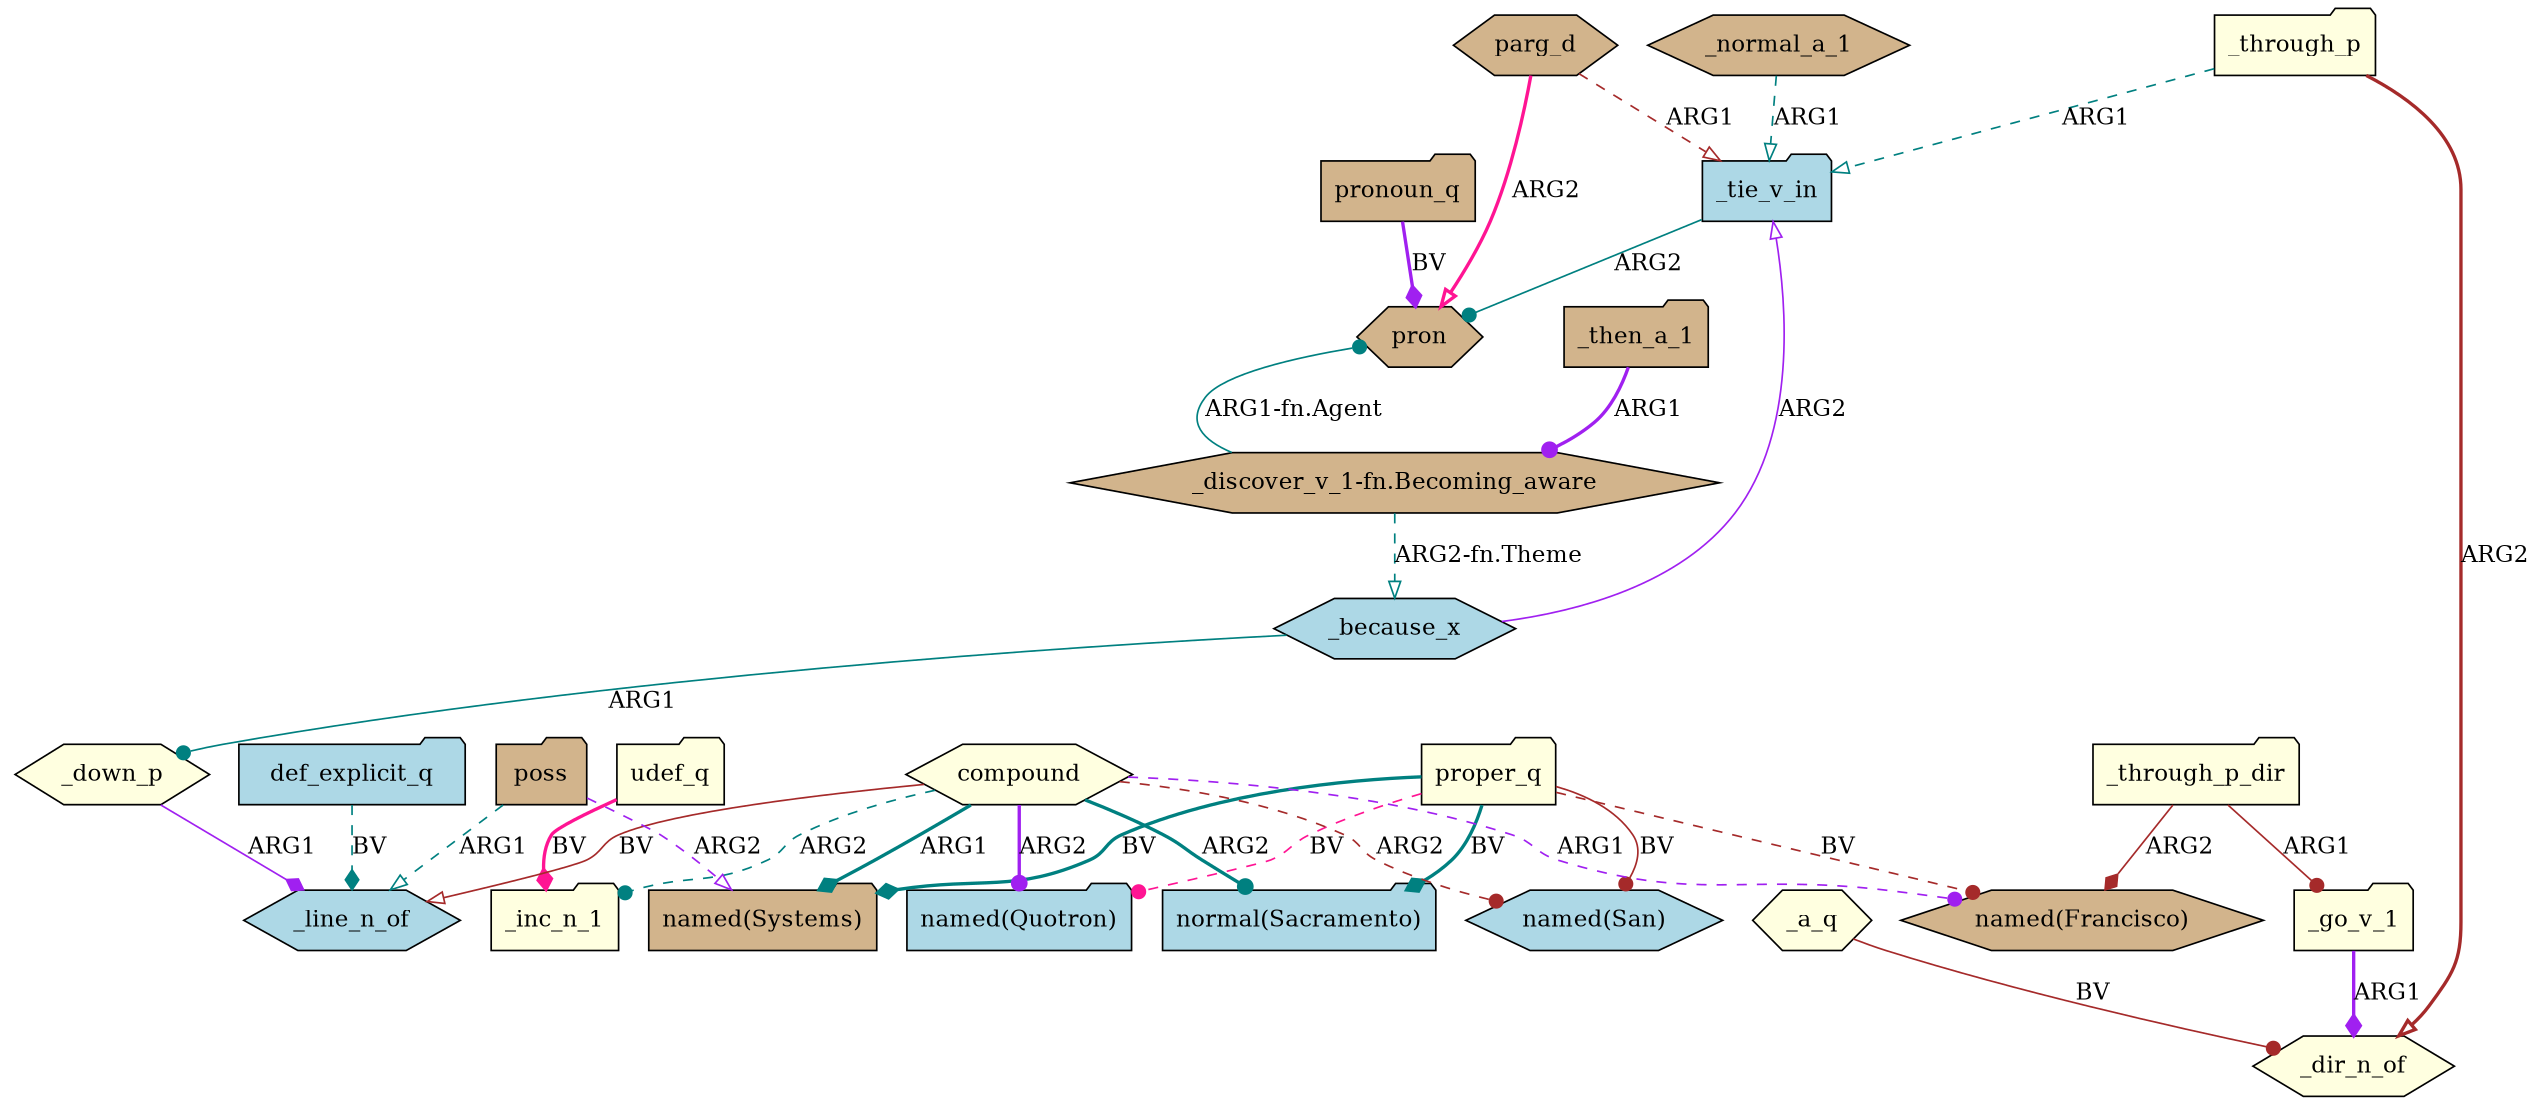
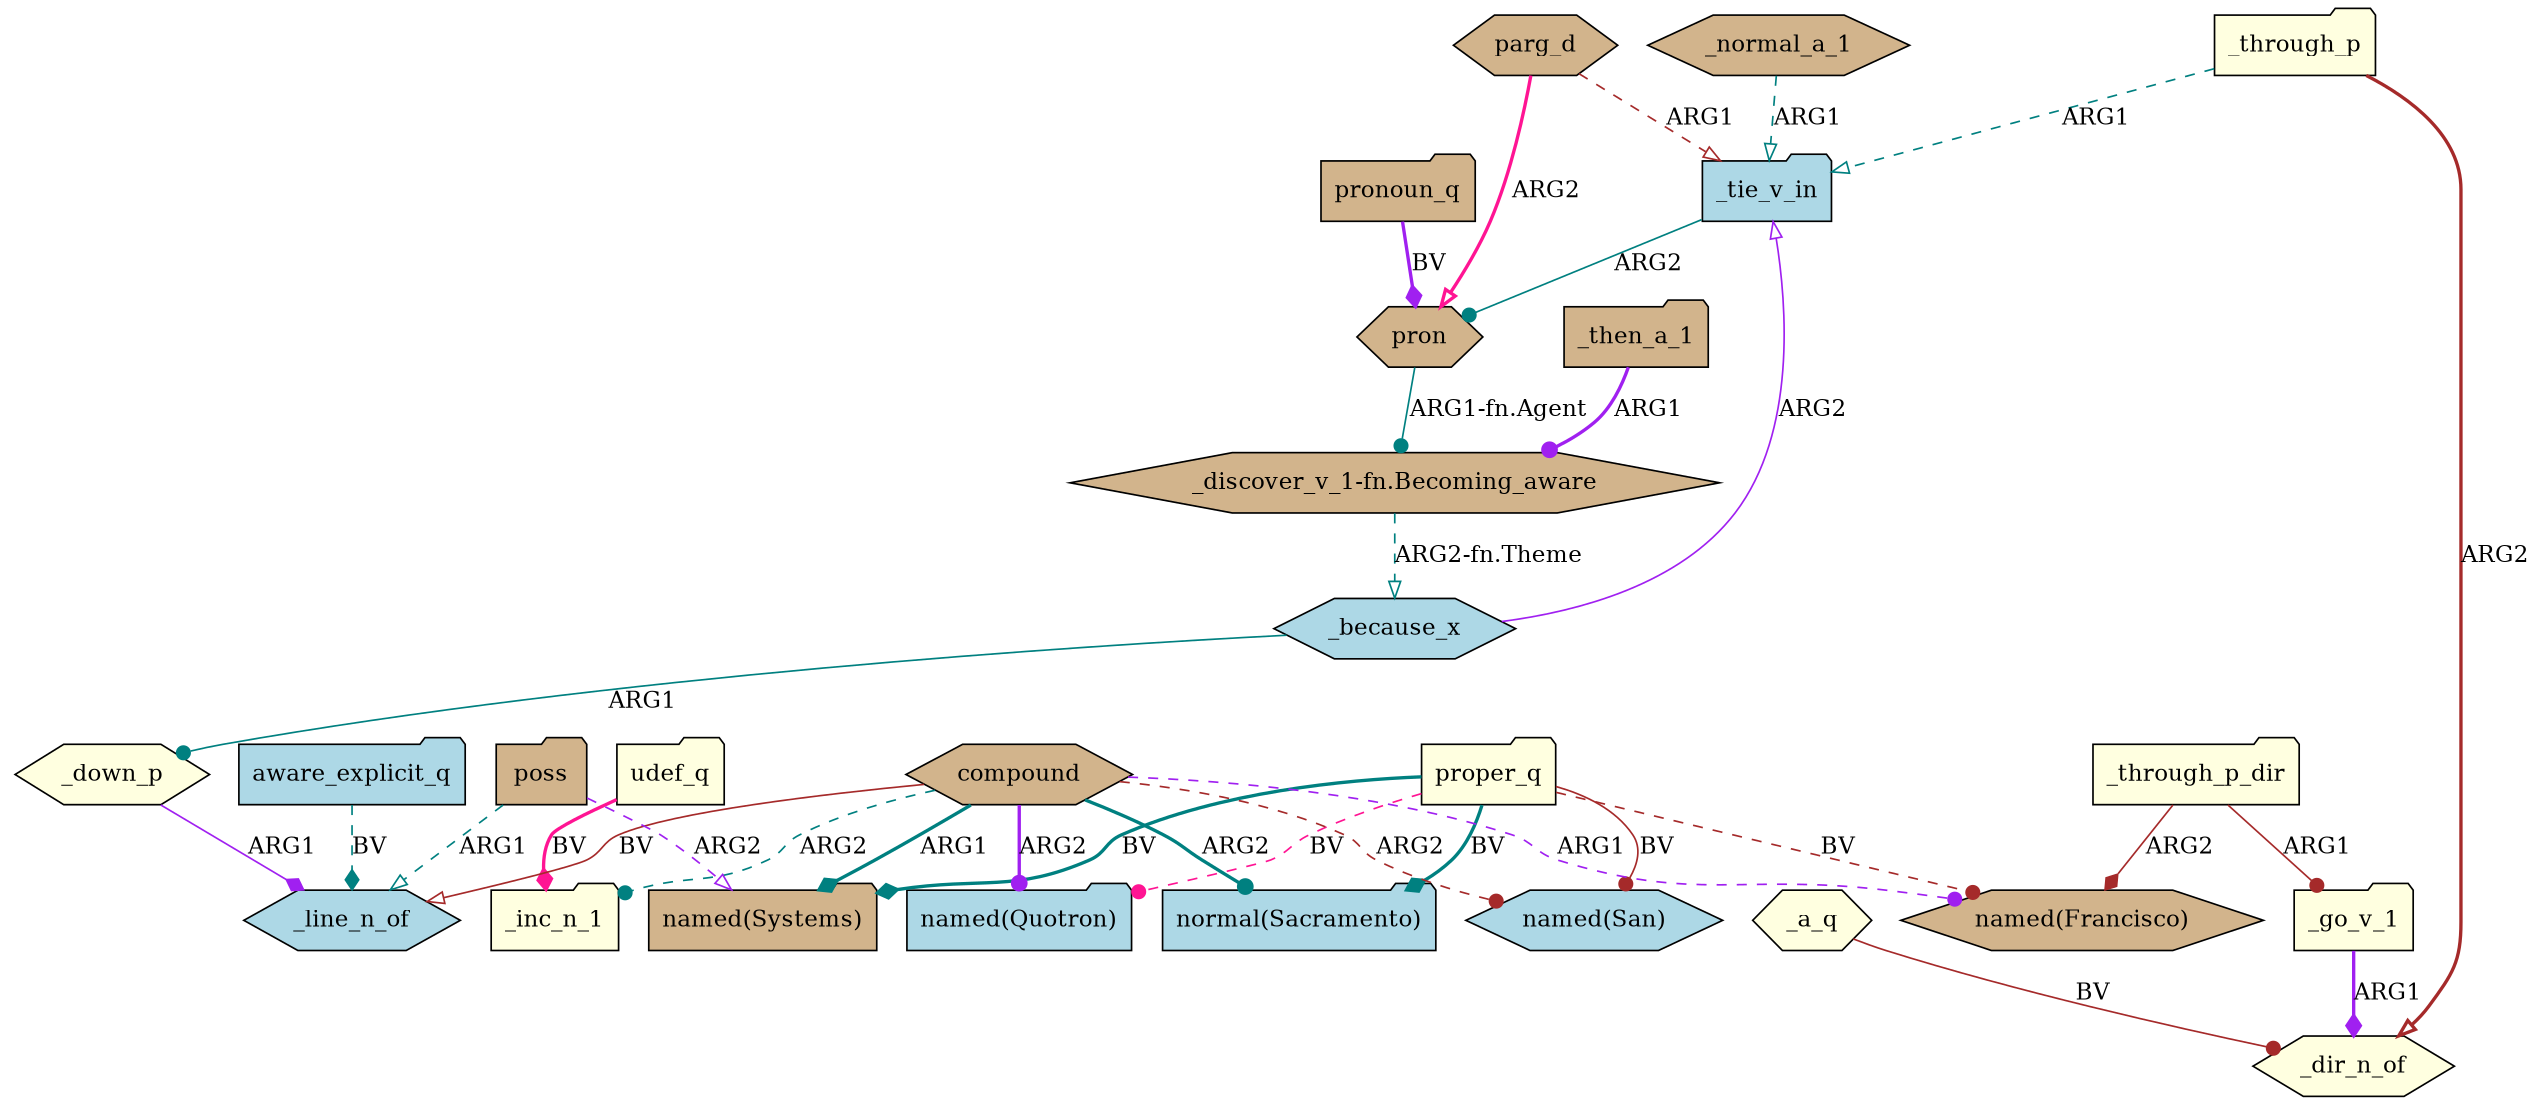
(1240, 376) -> (1409, 403)
(352, 774) -> (352, 774)
(1019, 774) -> (1019, 774)
